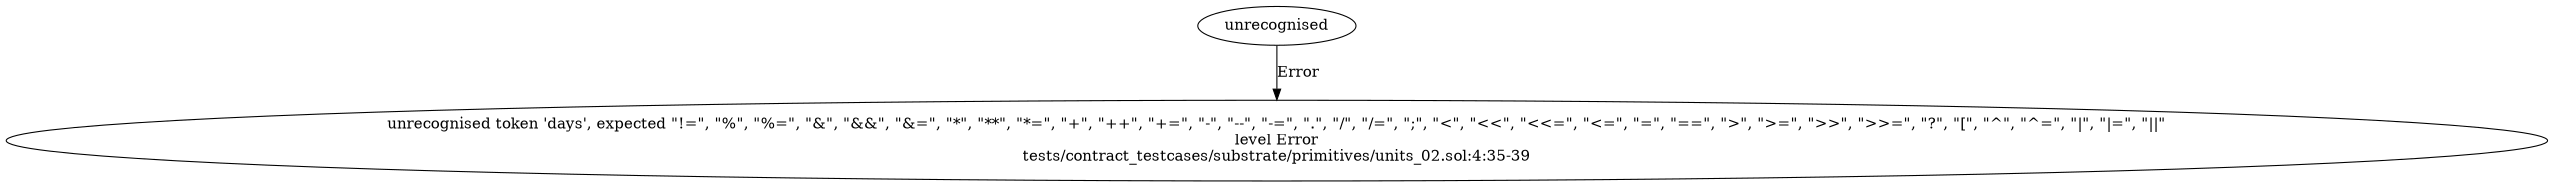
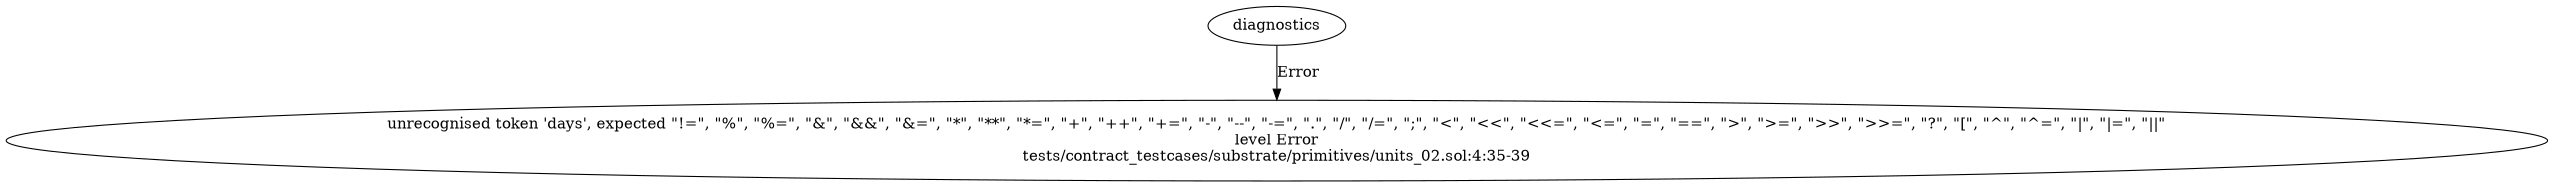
(1277, 26) -> (1277, 26)
